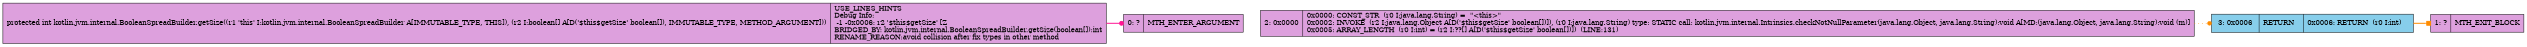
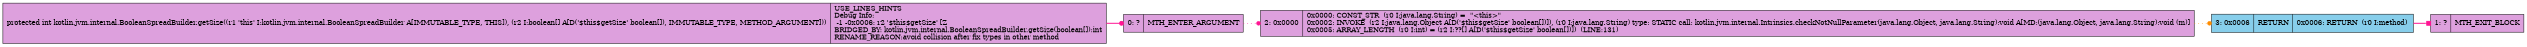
none -> (1250, 23)
(2355, 23) -> (2353, 23)
(2420, 23) -> (2420, 23)
